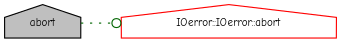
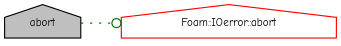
(229, 23) -> (229, 23)
